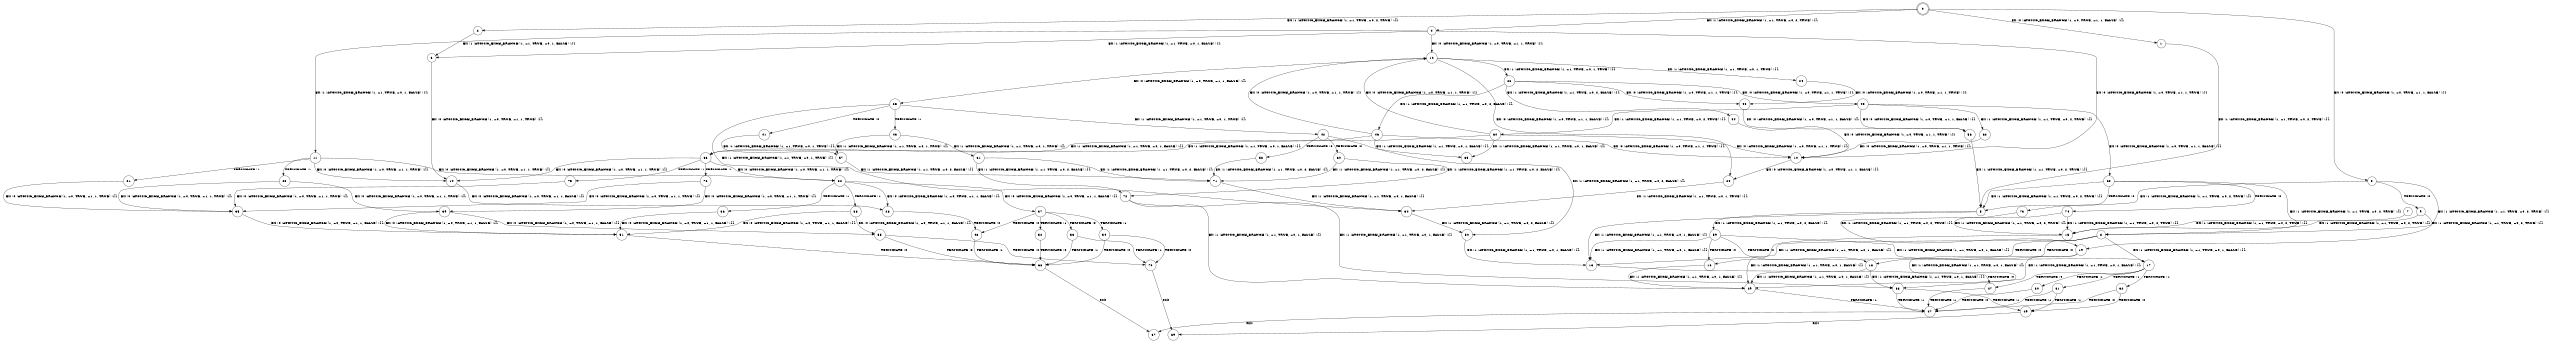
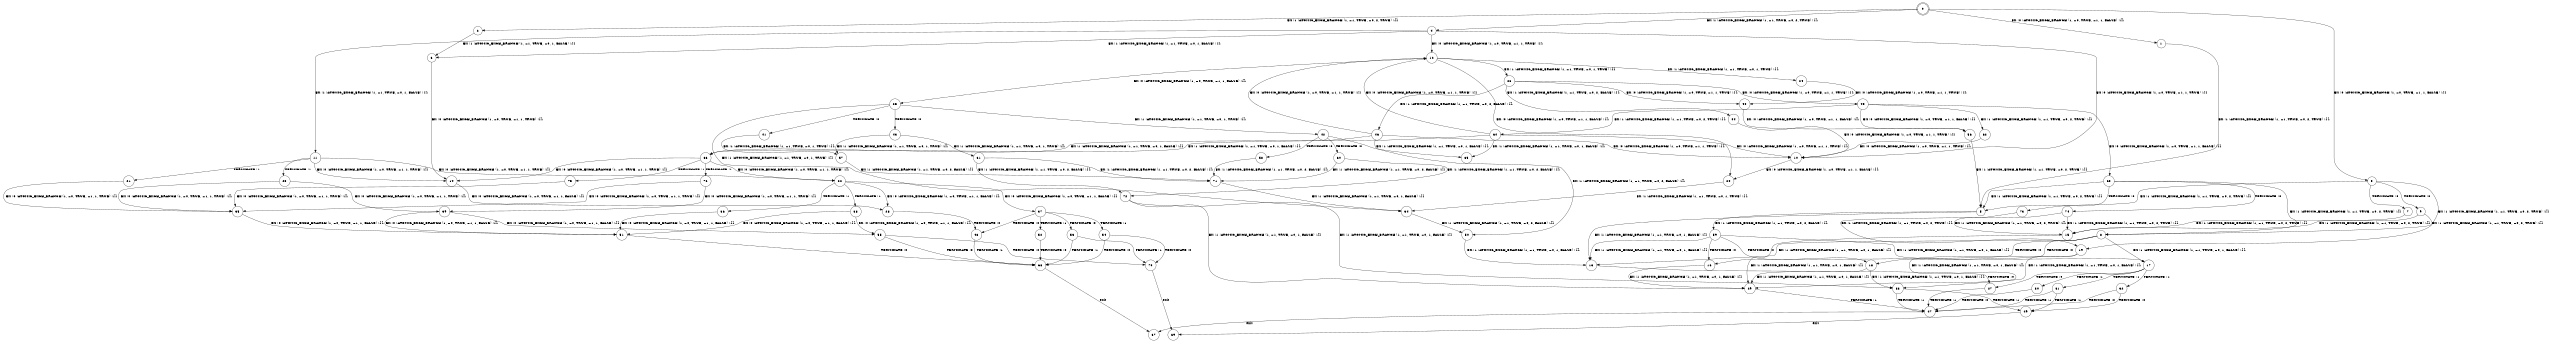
(908, 119) -> (908, 119)
none -> (2379, 204)
